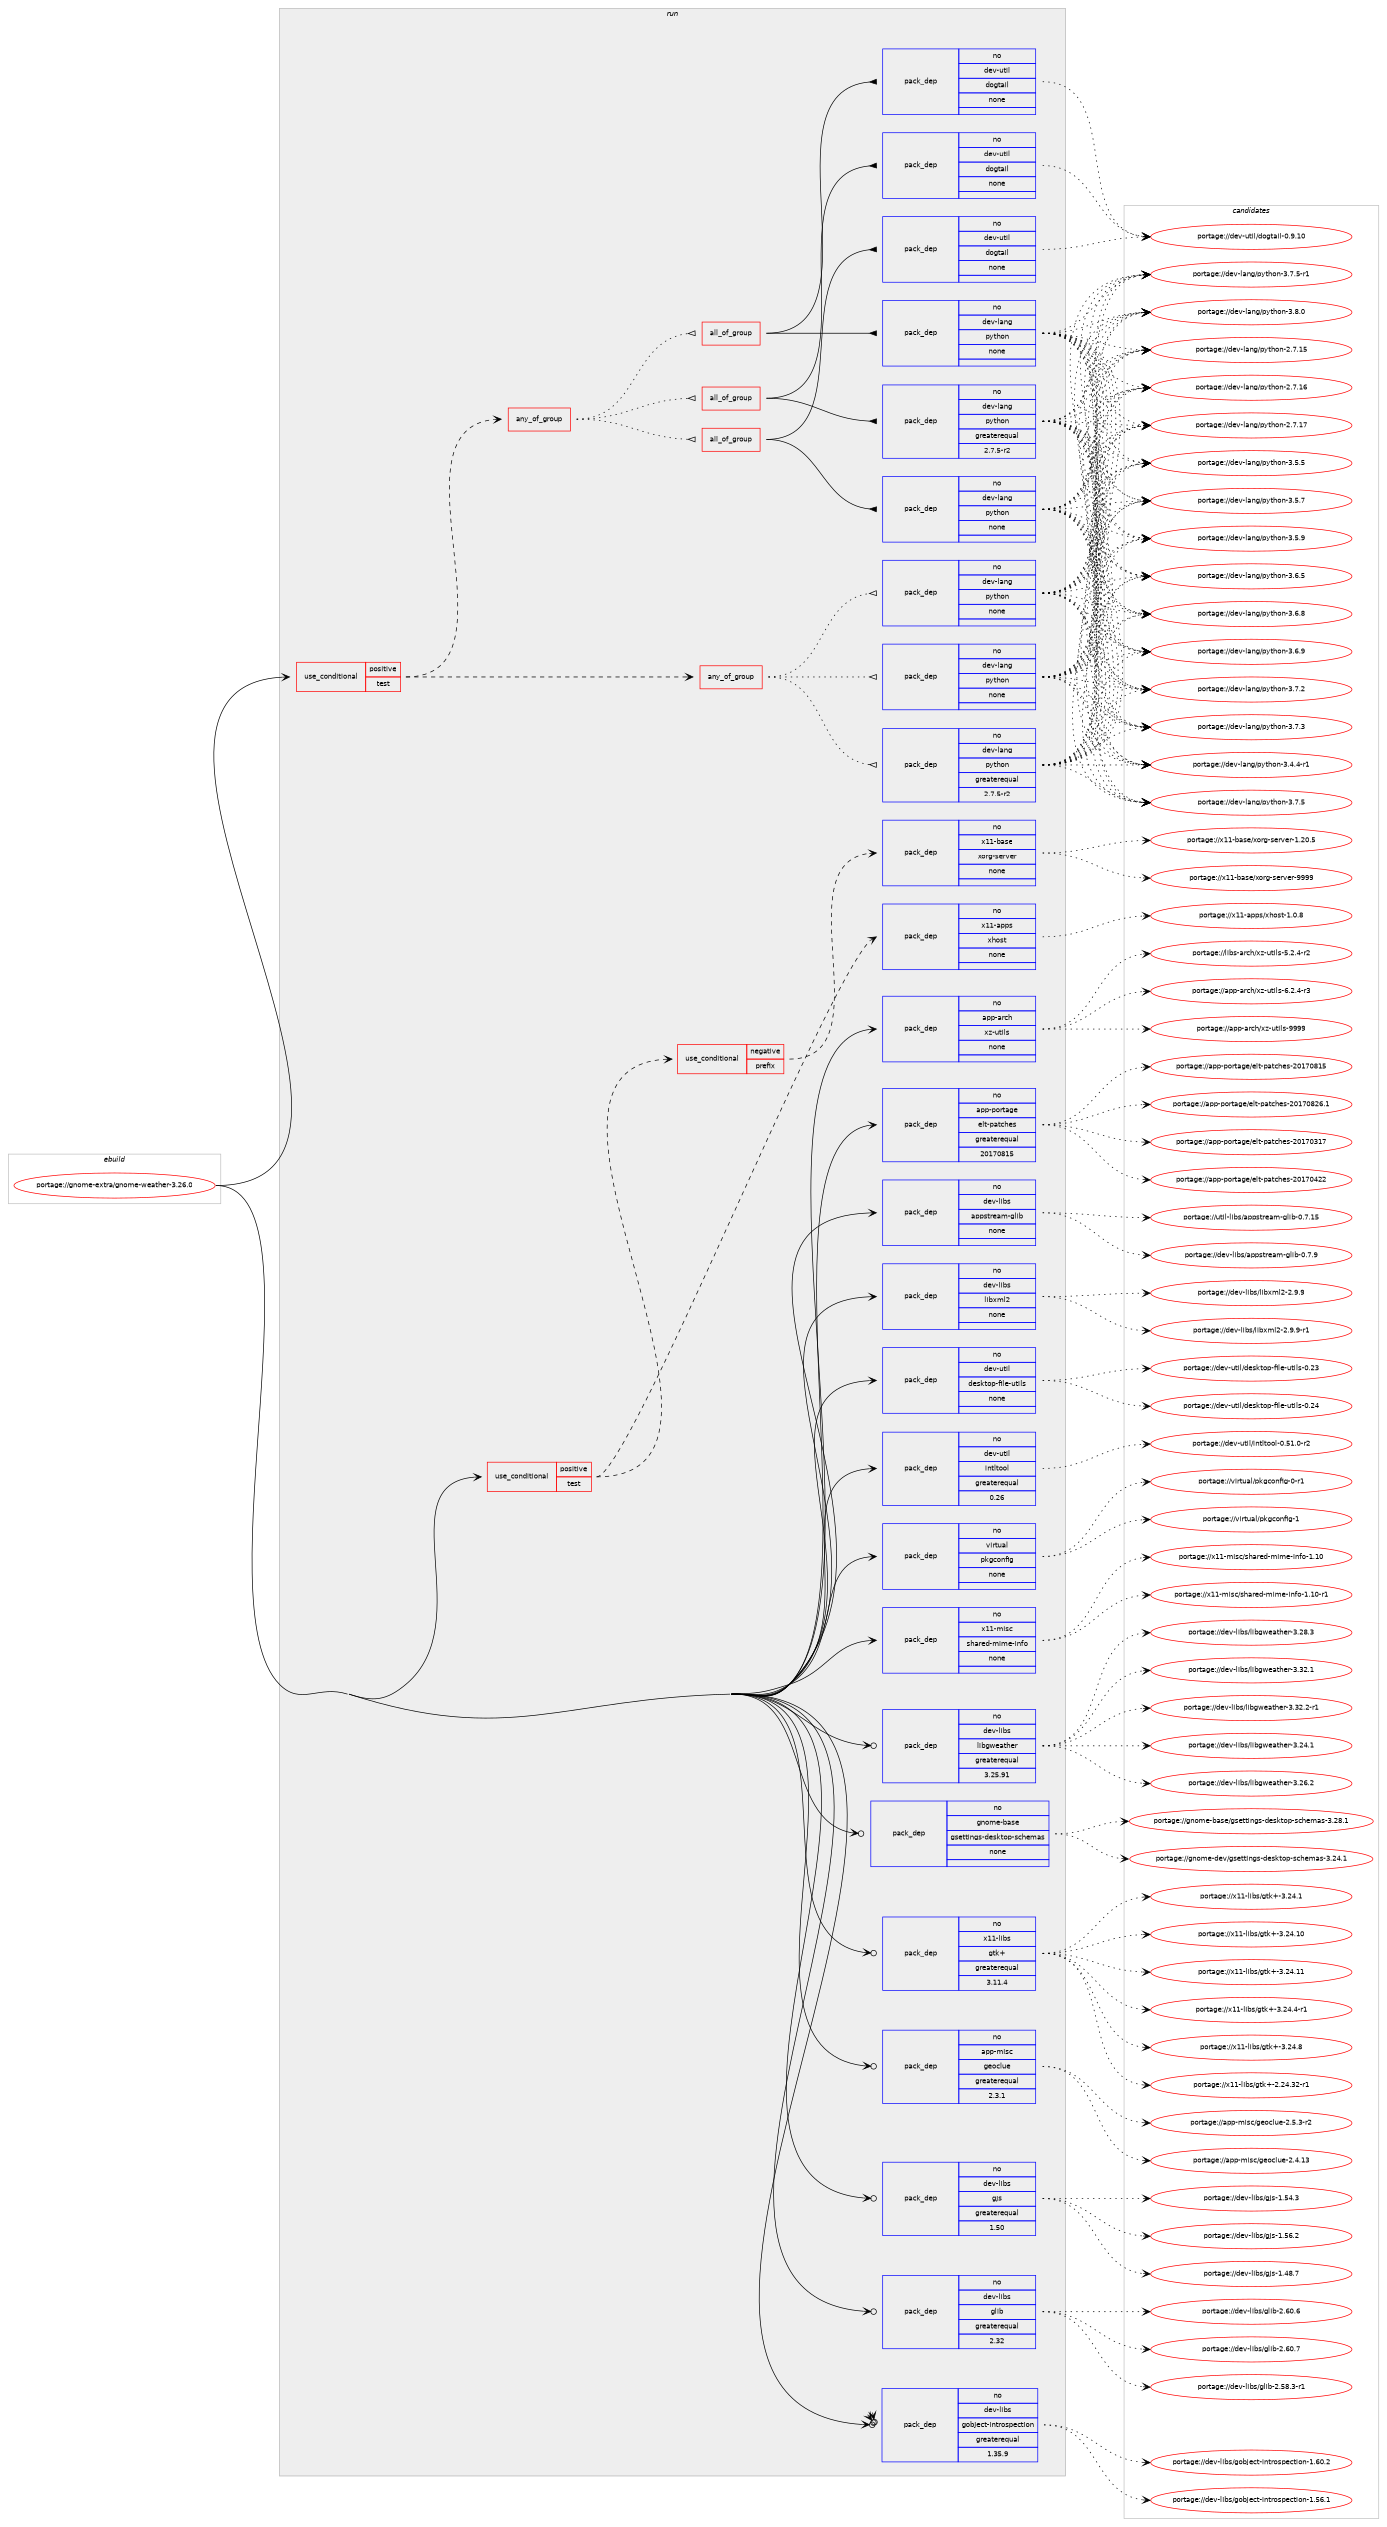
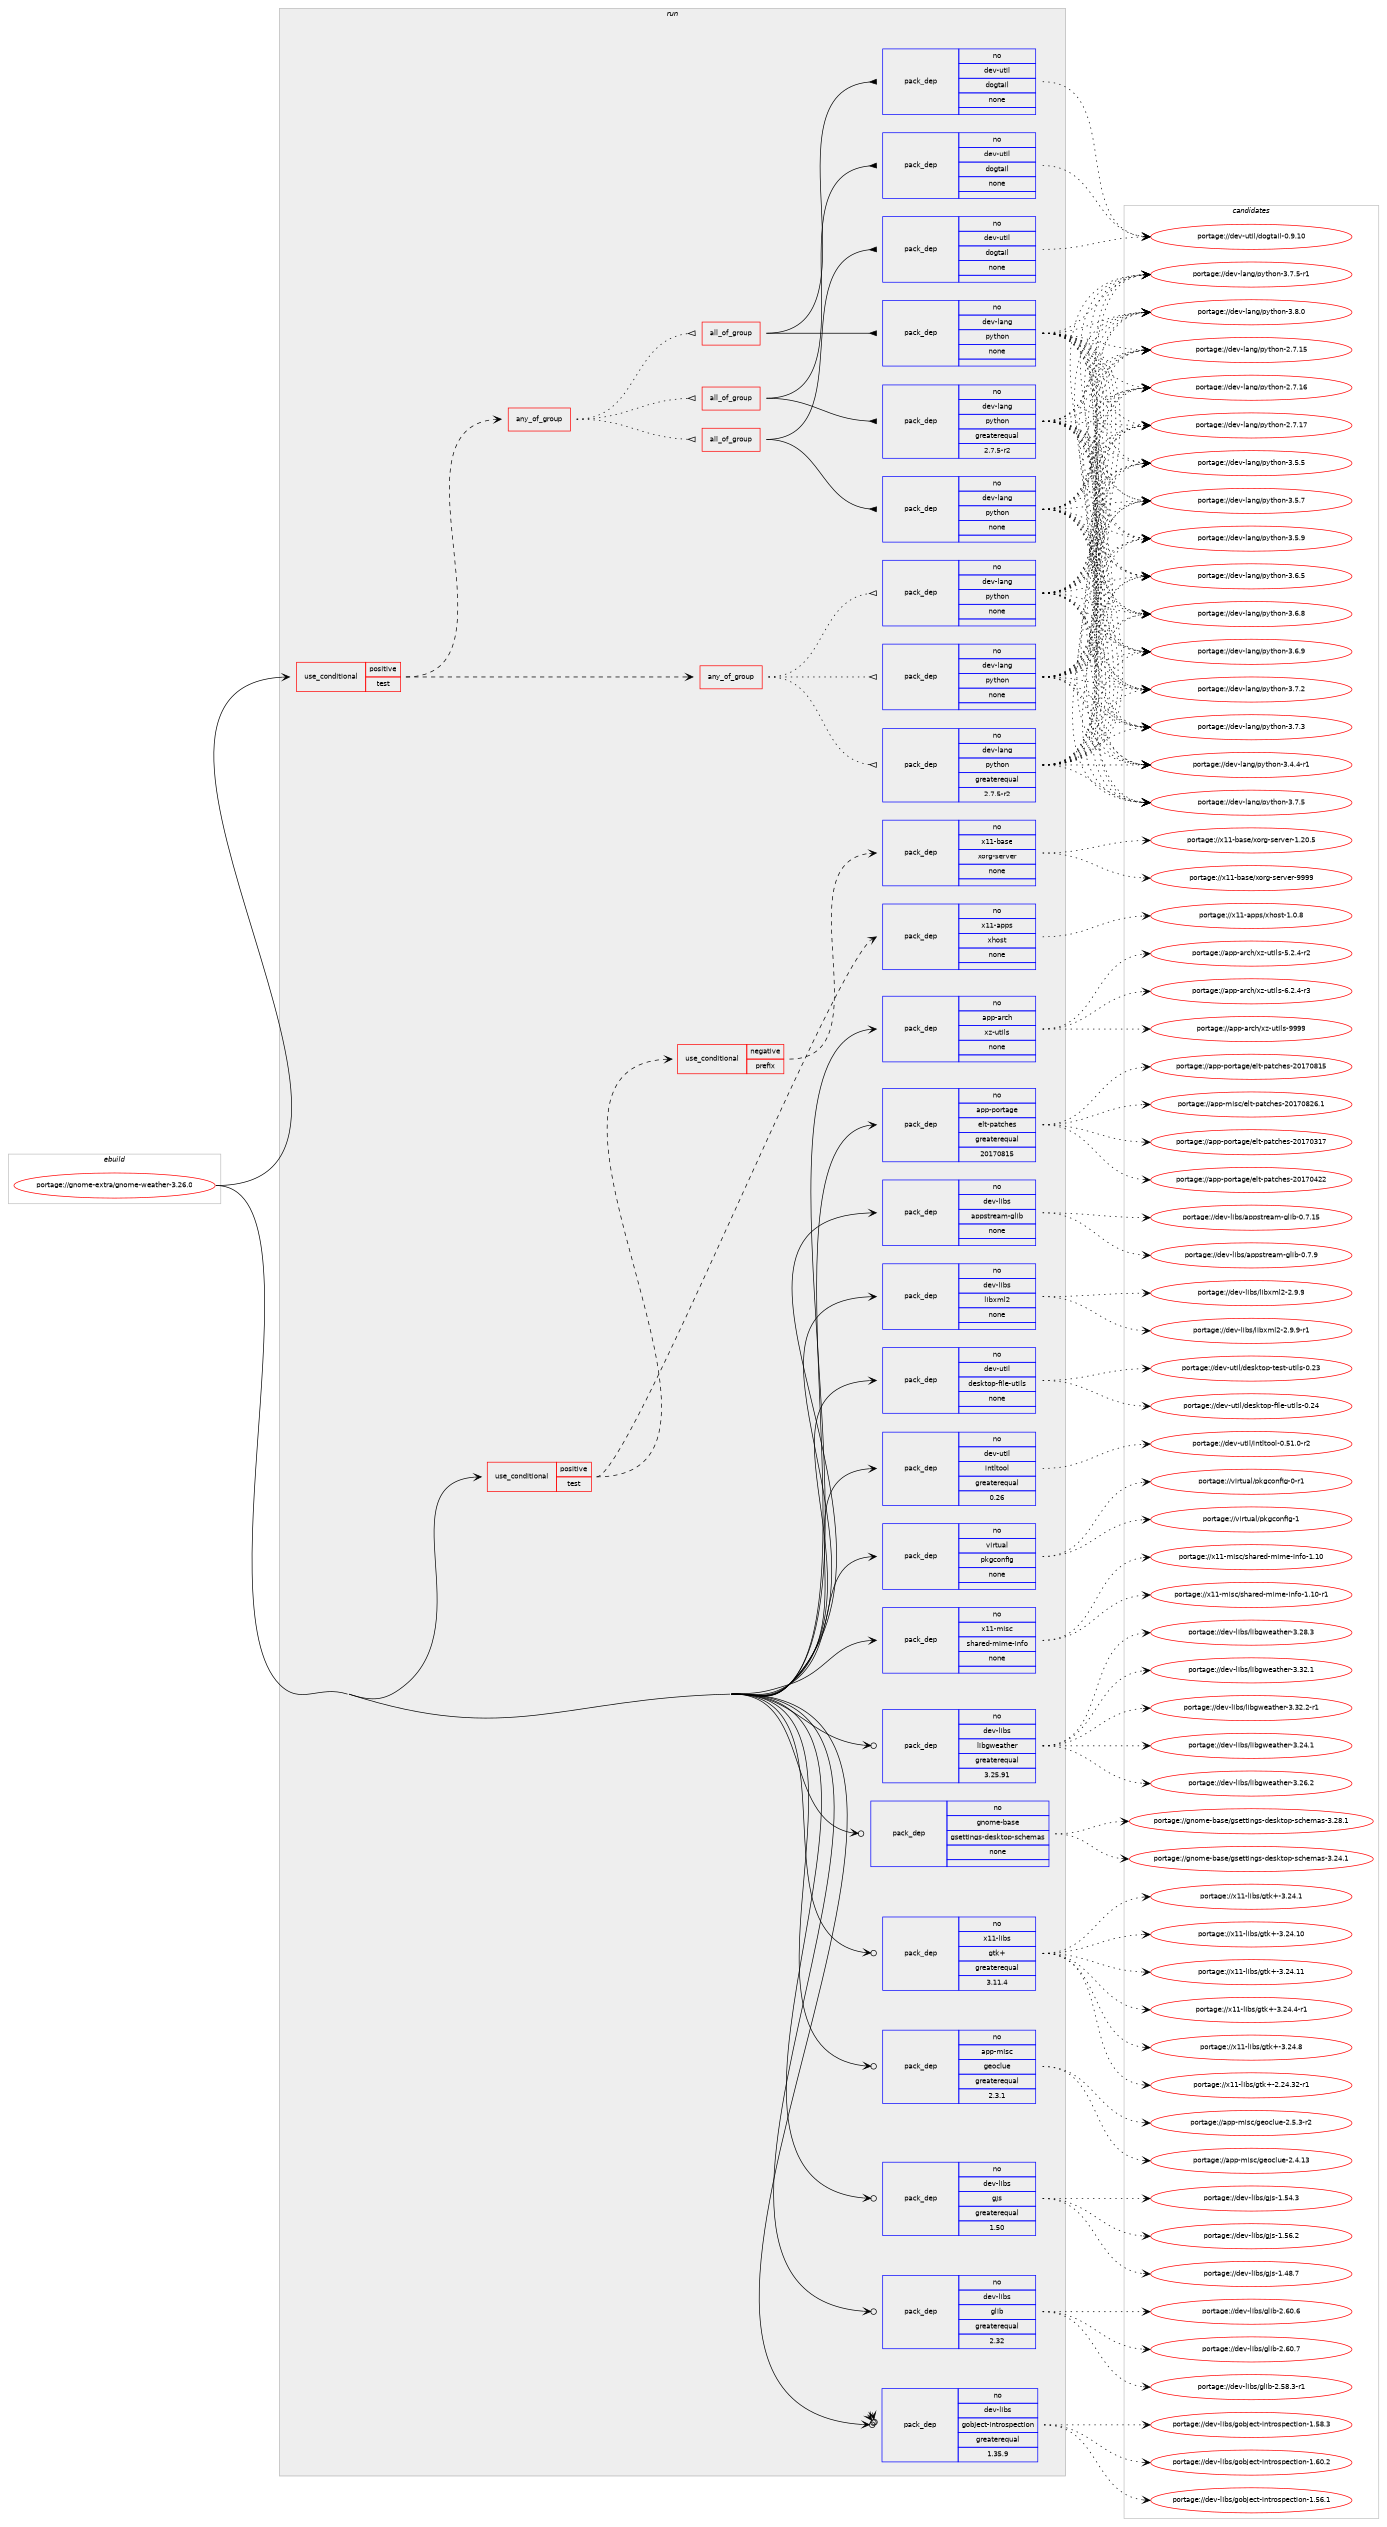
(1251, 954) -> (1251, 954)
(1251, 1105) -> (1251, 1105)
(1251, 1218) -> (1251, 1218)
(1251, 1369) -> (1251, 1369)
(1251, 1859) -> (1251, 1859)
none -> (1251, 2425)
